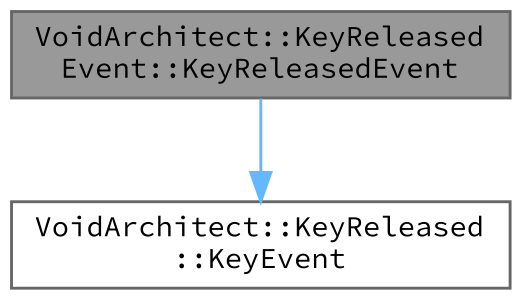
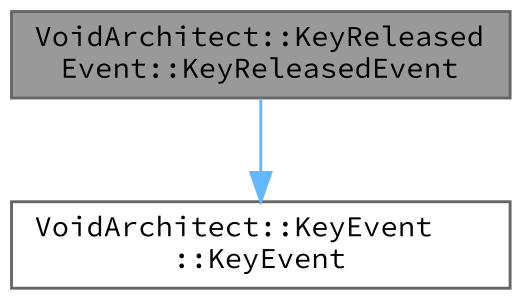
(261, 245) -> (261, 245)
